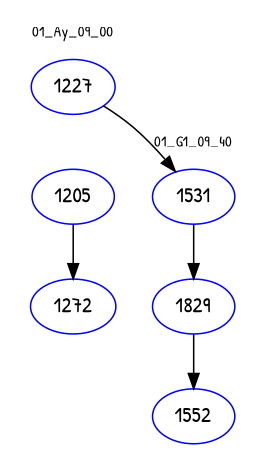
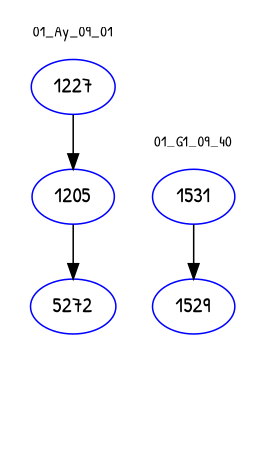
(73, 33) -> (73, 33)
(150, 143) -> (73, 134)
(73, 307) -> (73, 307)
(194, 307) -> (194, 307)
(194, 416) -> none
